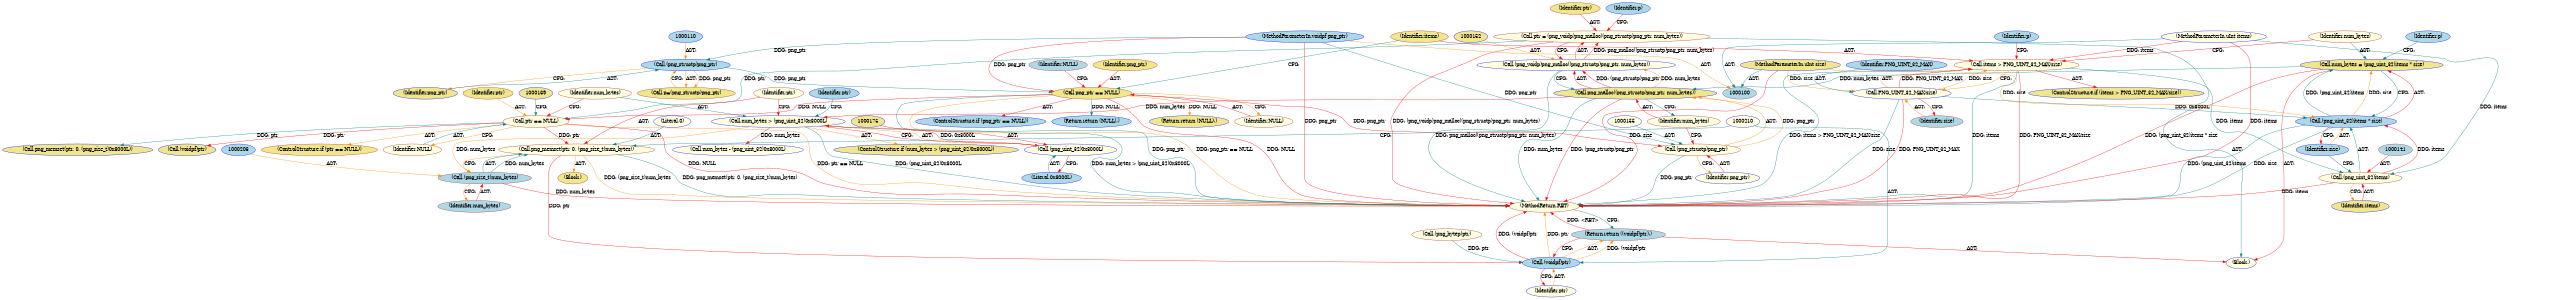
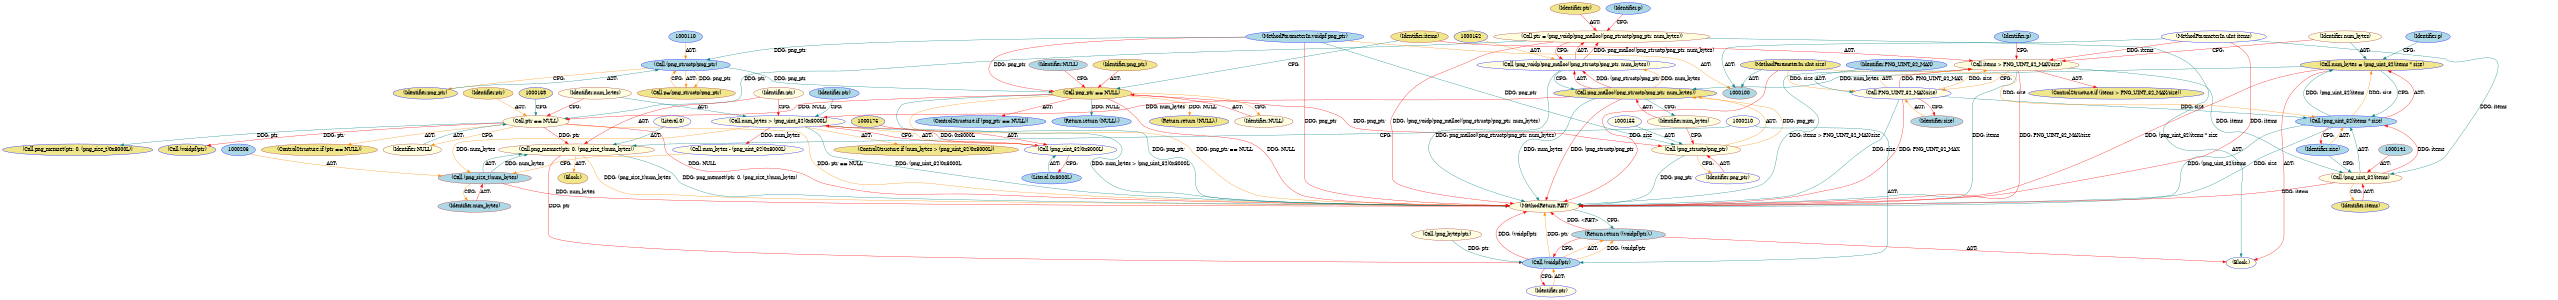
(2192, 107) -> (2192, 107)
(926, 150) -> (926, 150)
(487, 157) -> (601, 157)
